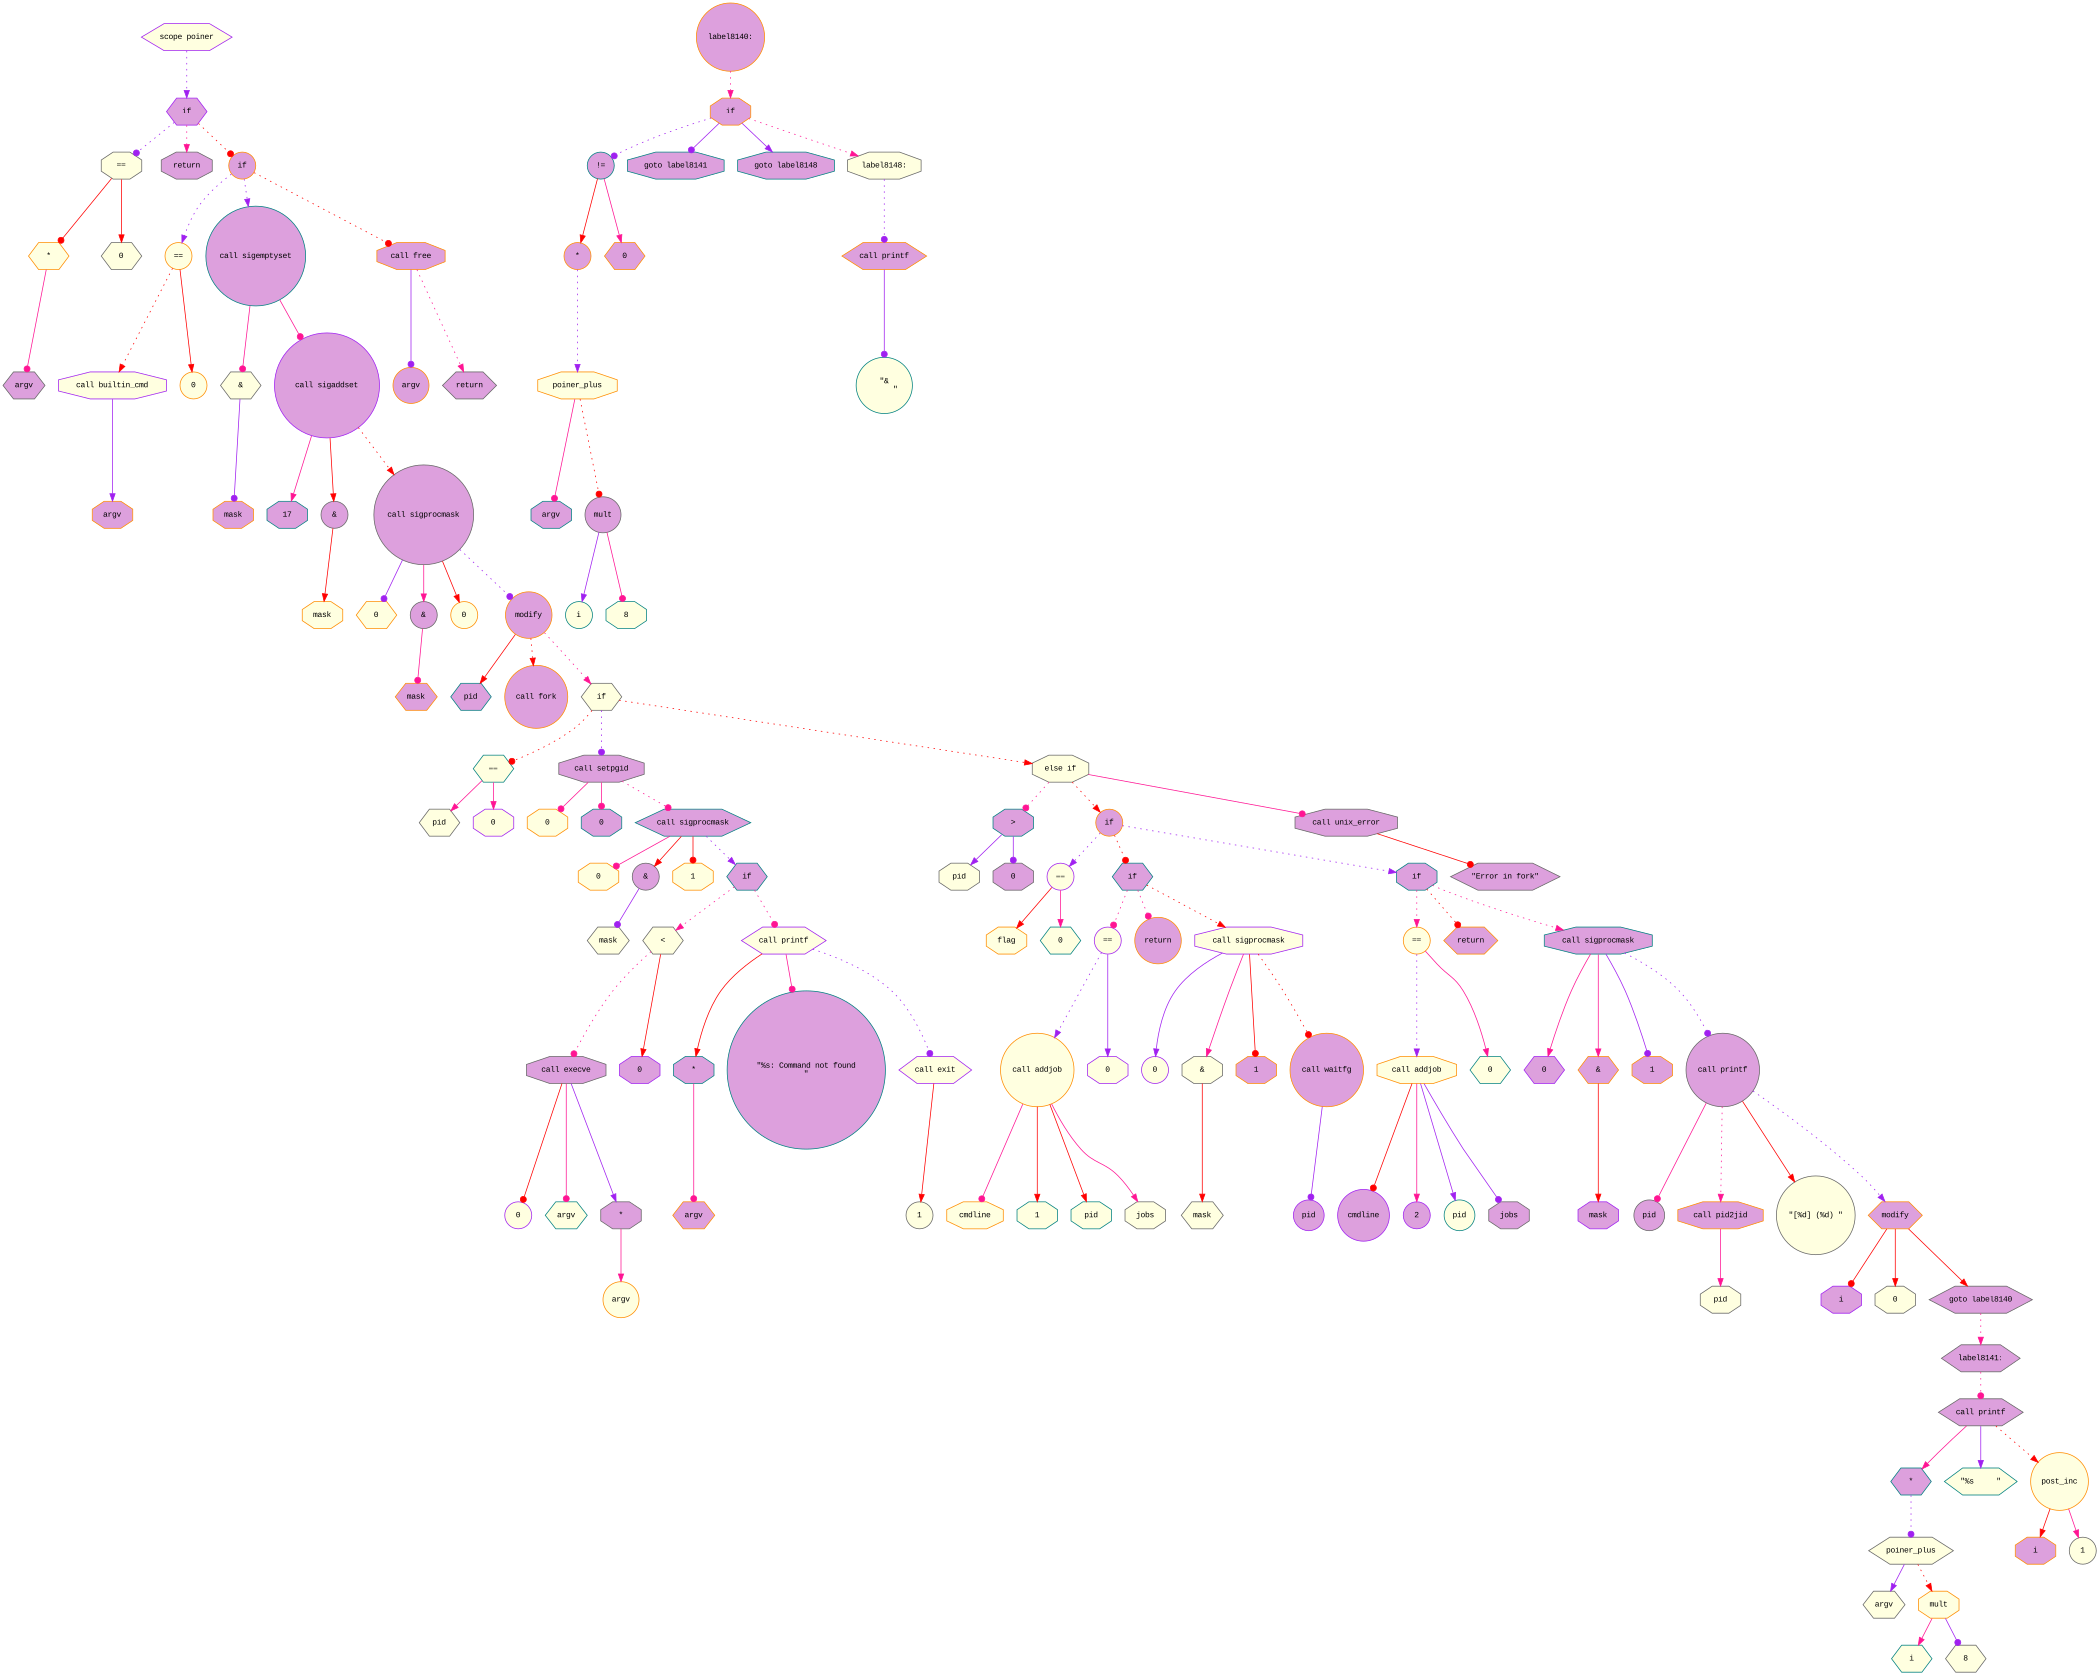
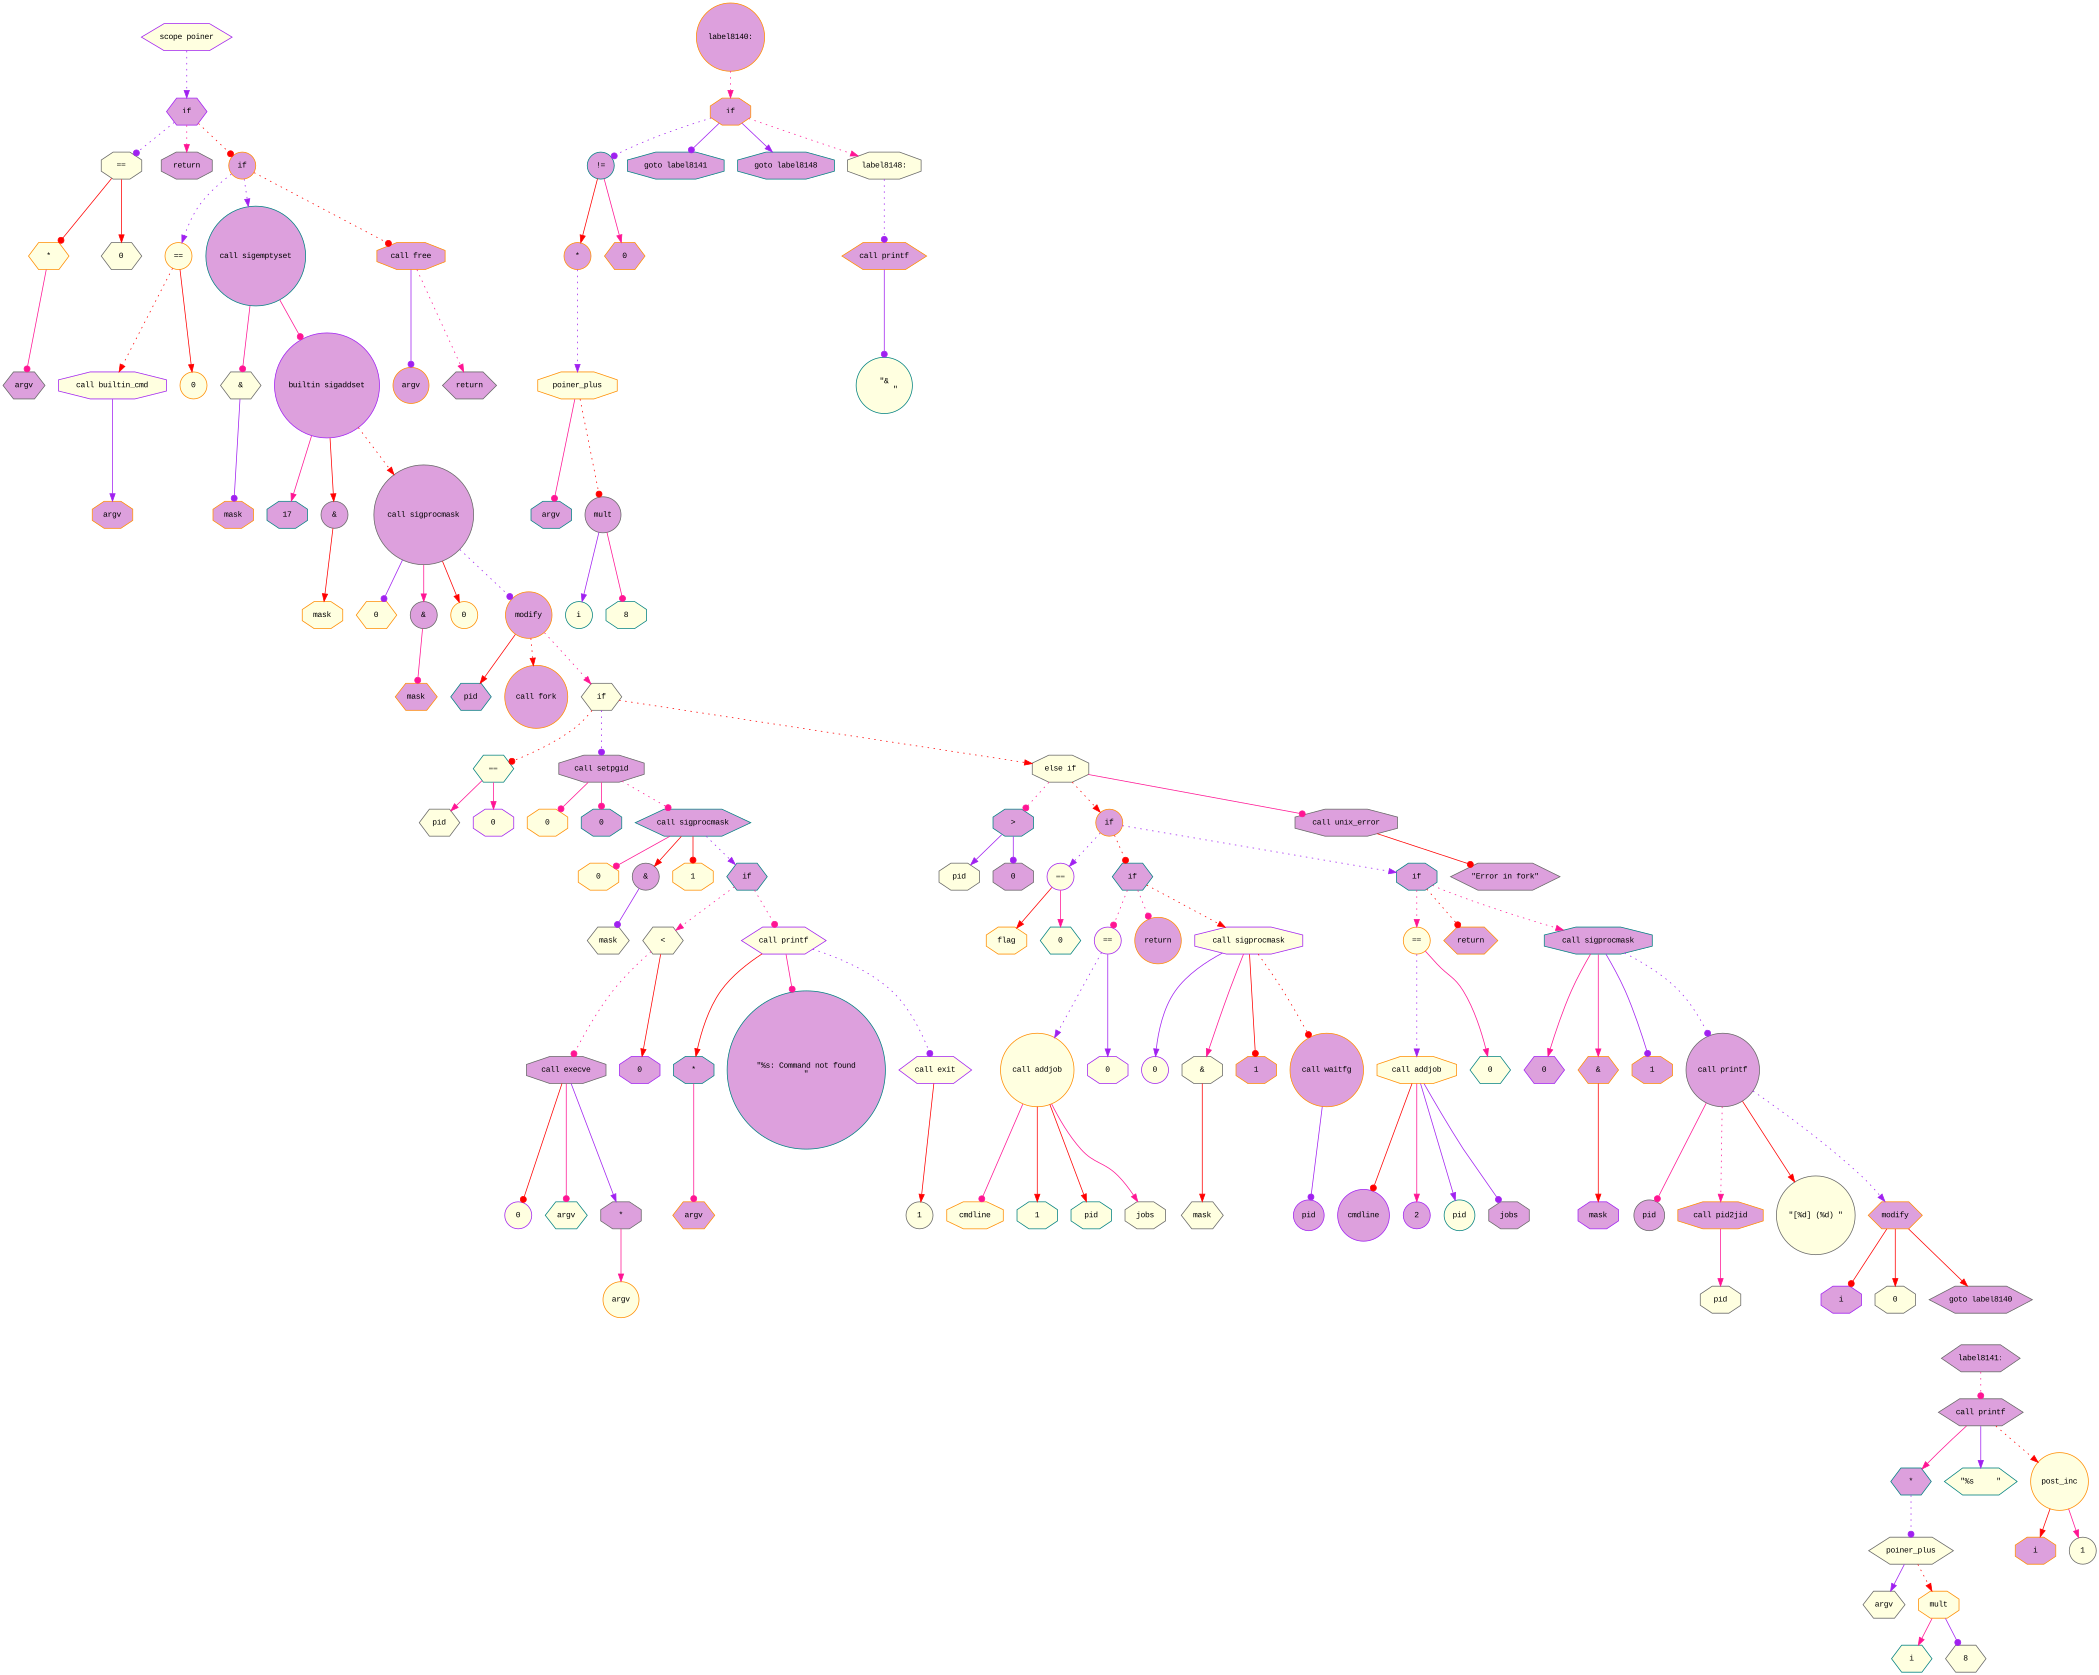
(327, 385) -> (327, 385)
(1981, 1325) -> none
